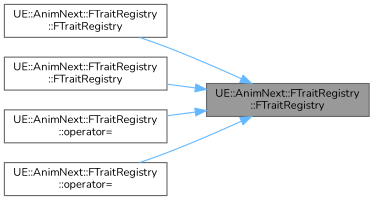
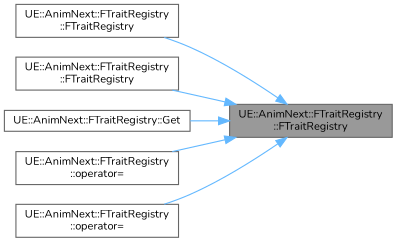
none -> (97, 121)
